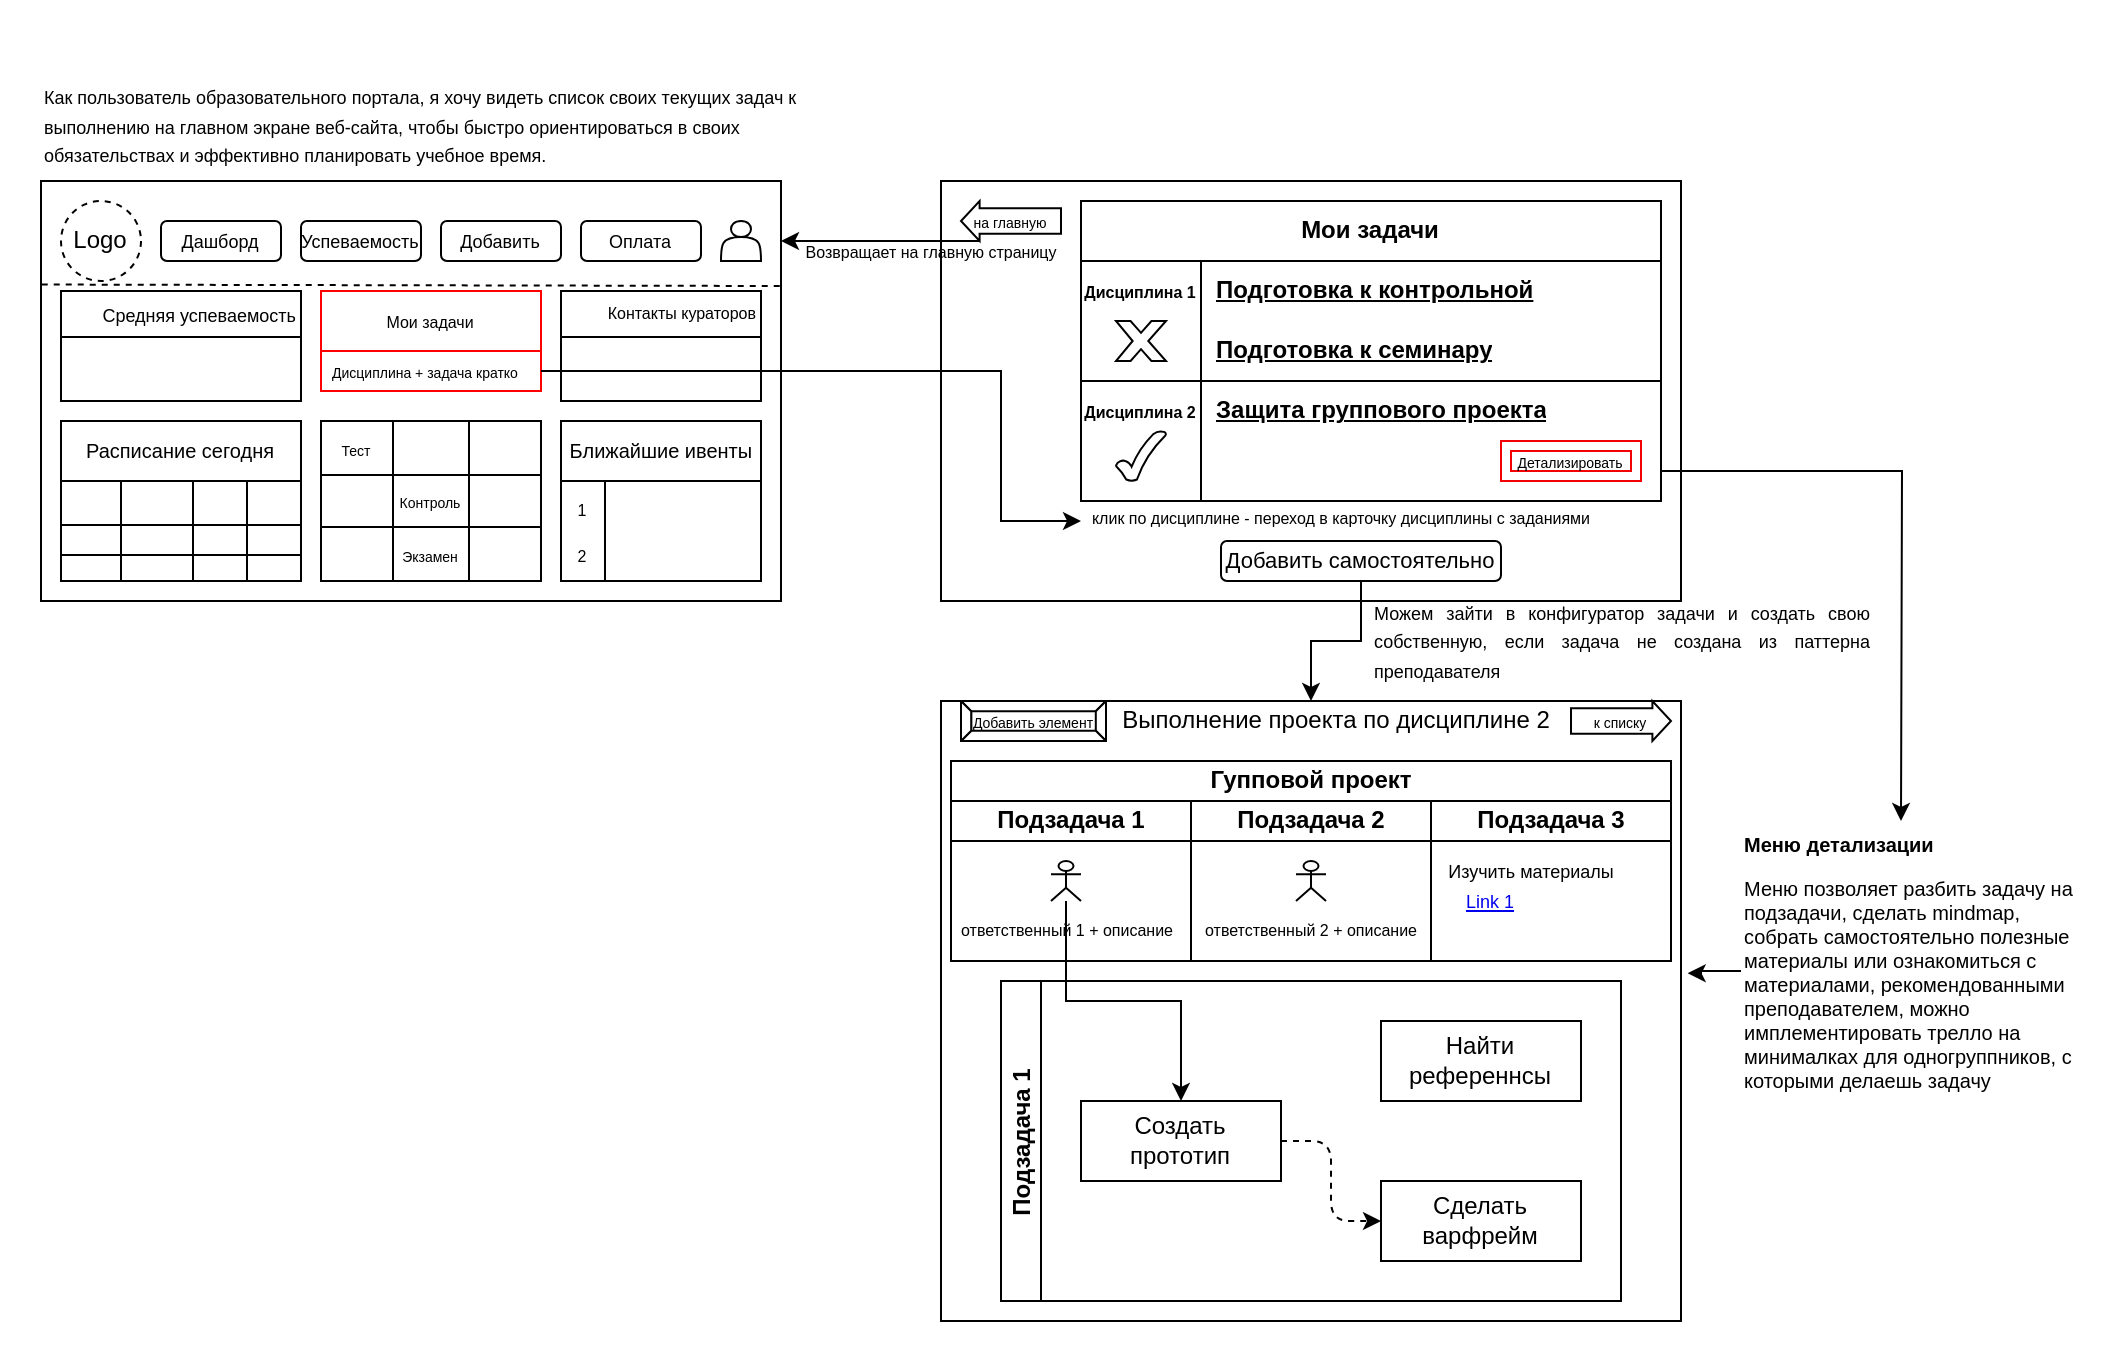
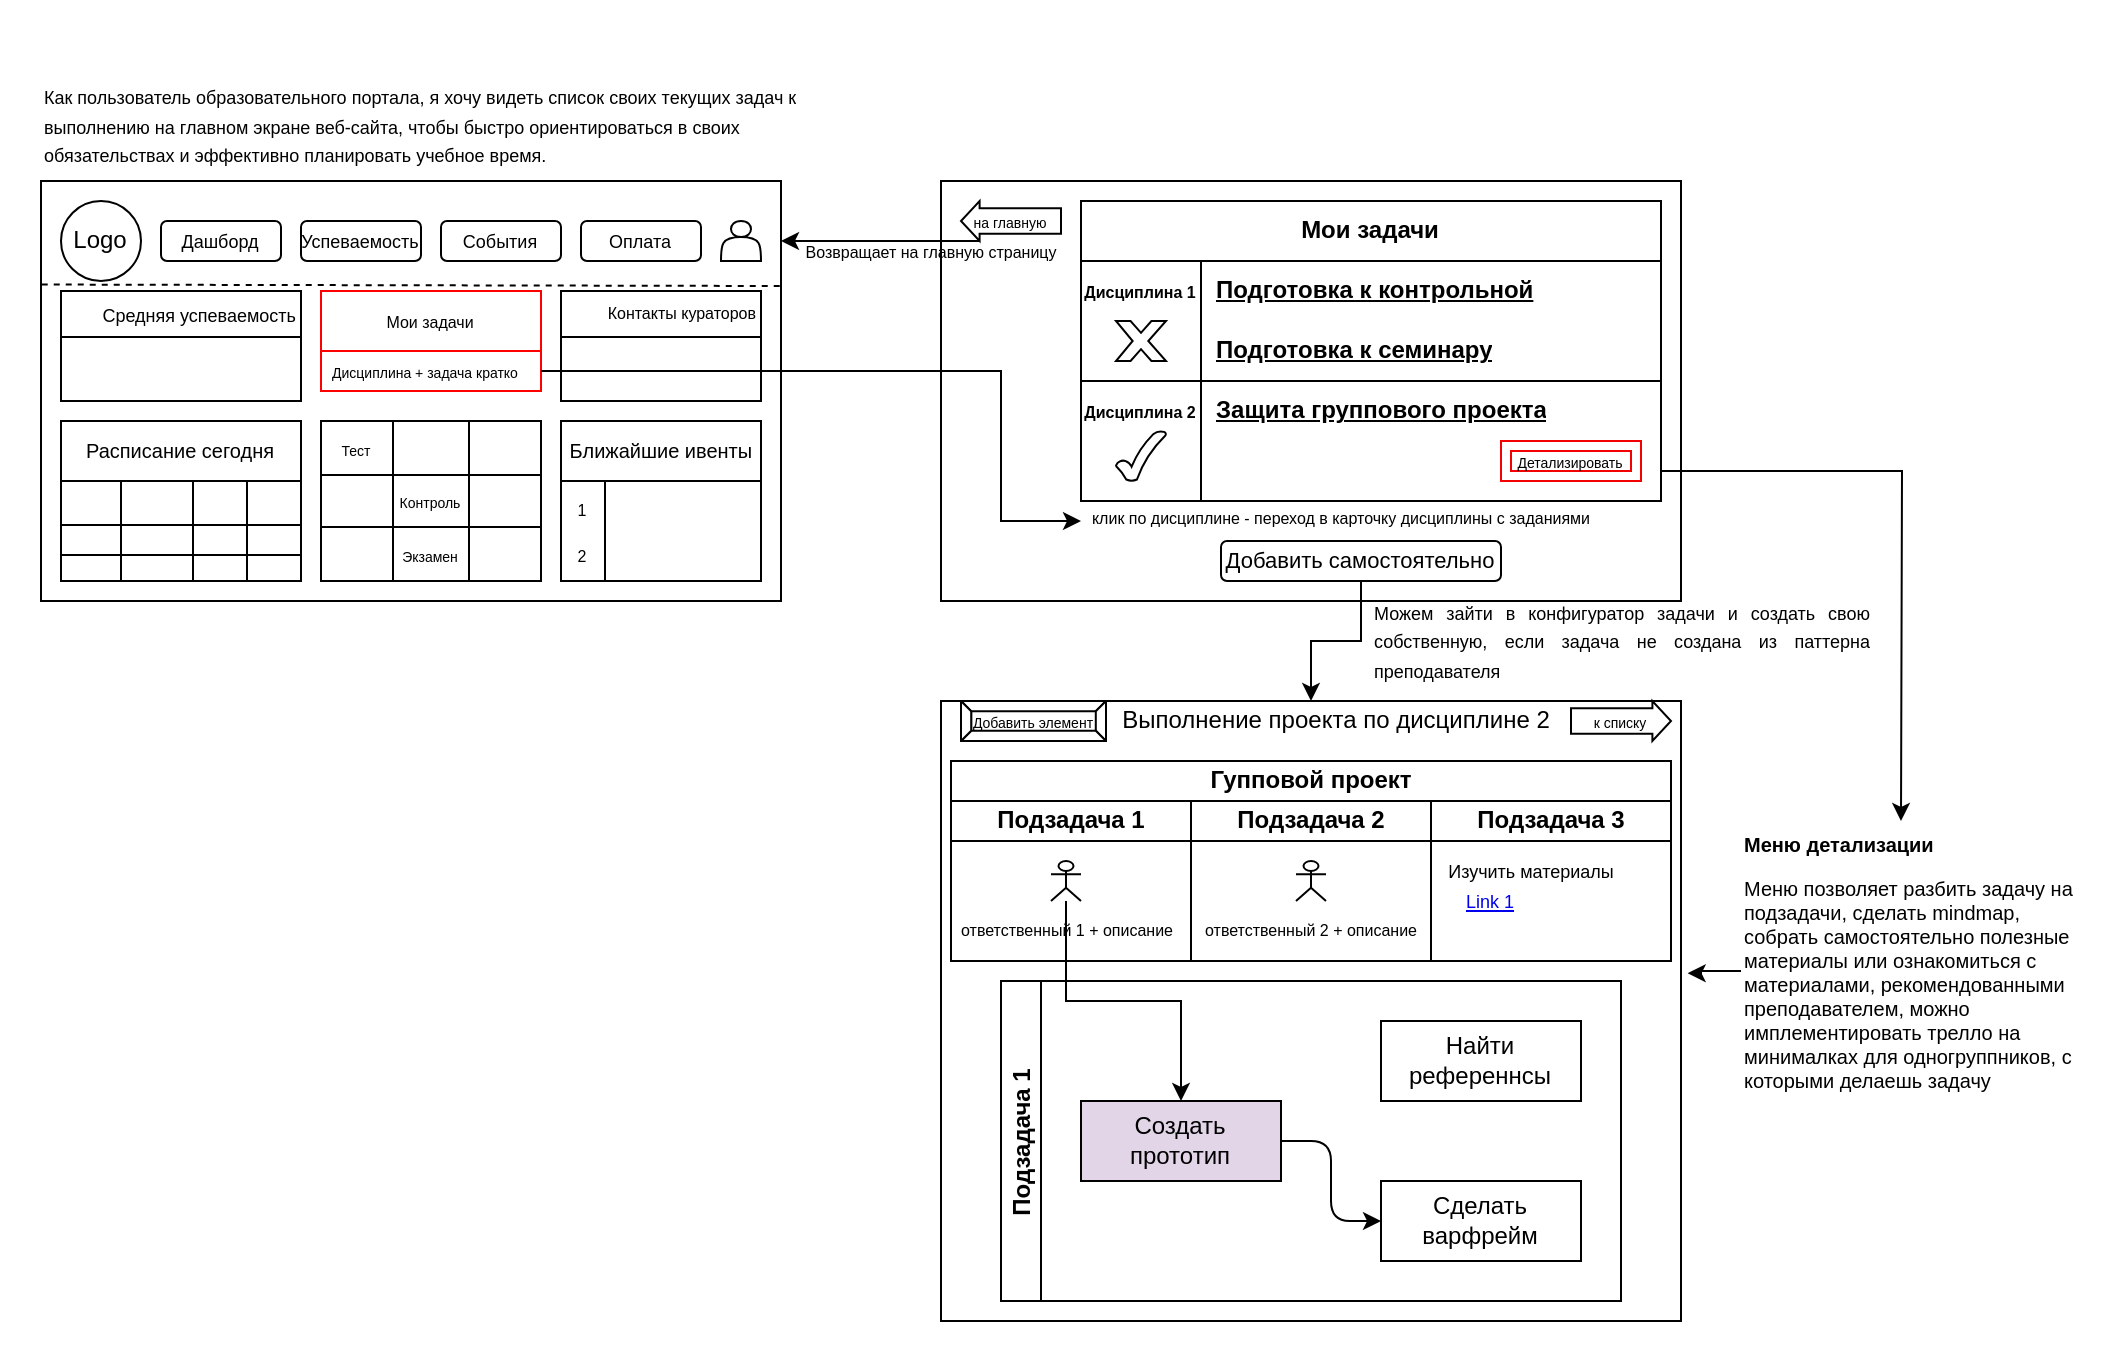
(101, 241) -> (101, 241)
(501, 241) -> (501, 241)
(1181, 1141) -> (1181, 1141)
(1331, 1176) -> (1331, 1176)
